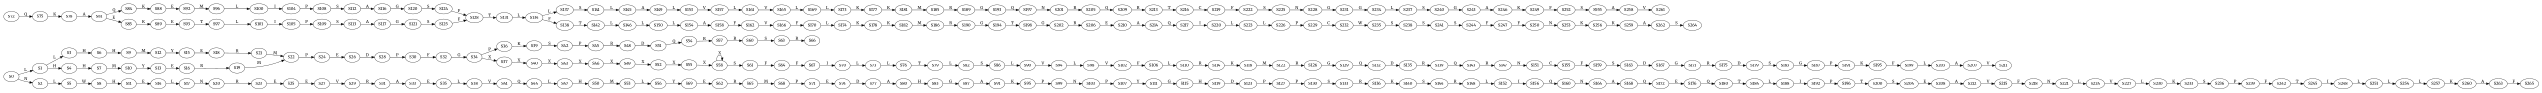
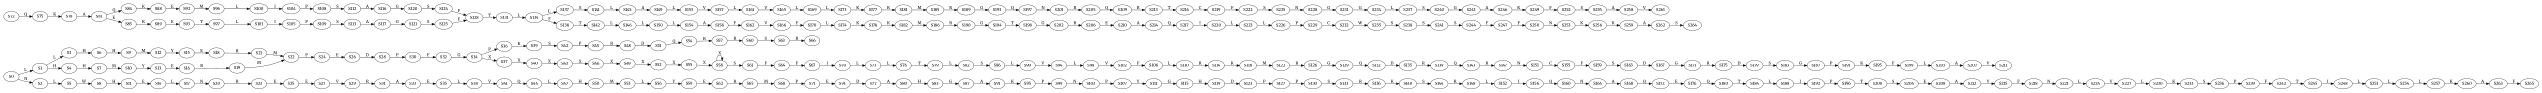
(1598, 10) -> (1598, 10)
(689, 84) -> (689, 84)
